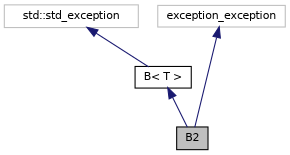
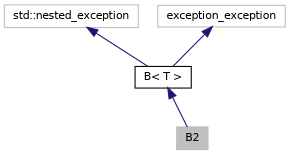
(71, 16) -> (71, 16)
(206, 82) -> (189, 51)
(192, 138) -> (192, 138)
